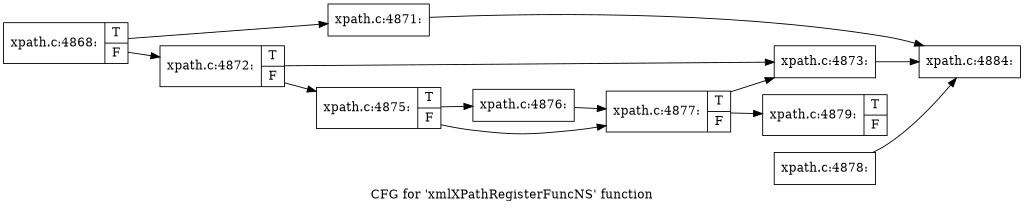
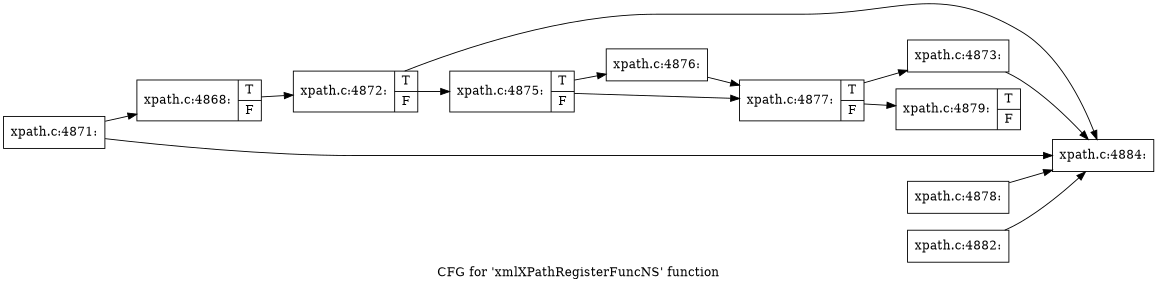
(223, 31) -> (117, 119)
(525, 64) -> (775, 14)
none -> (958, 246)
